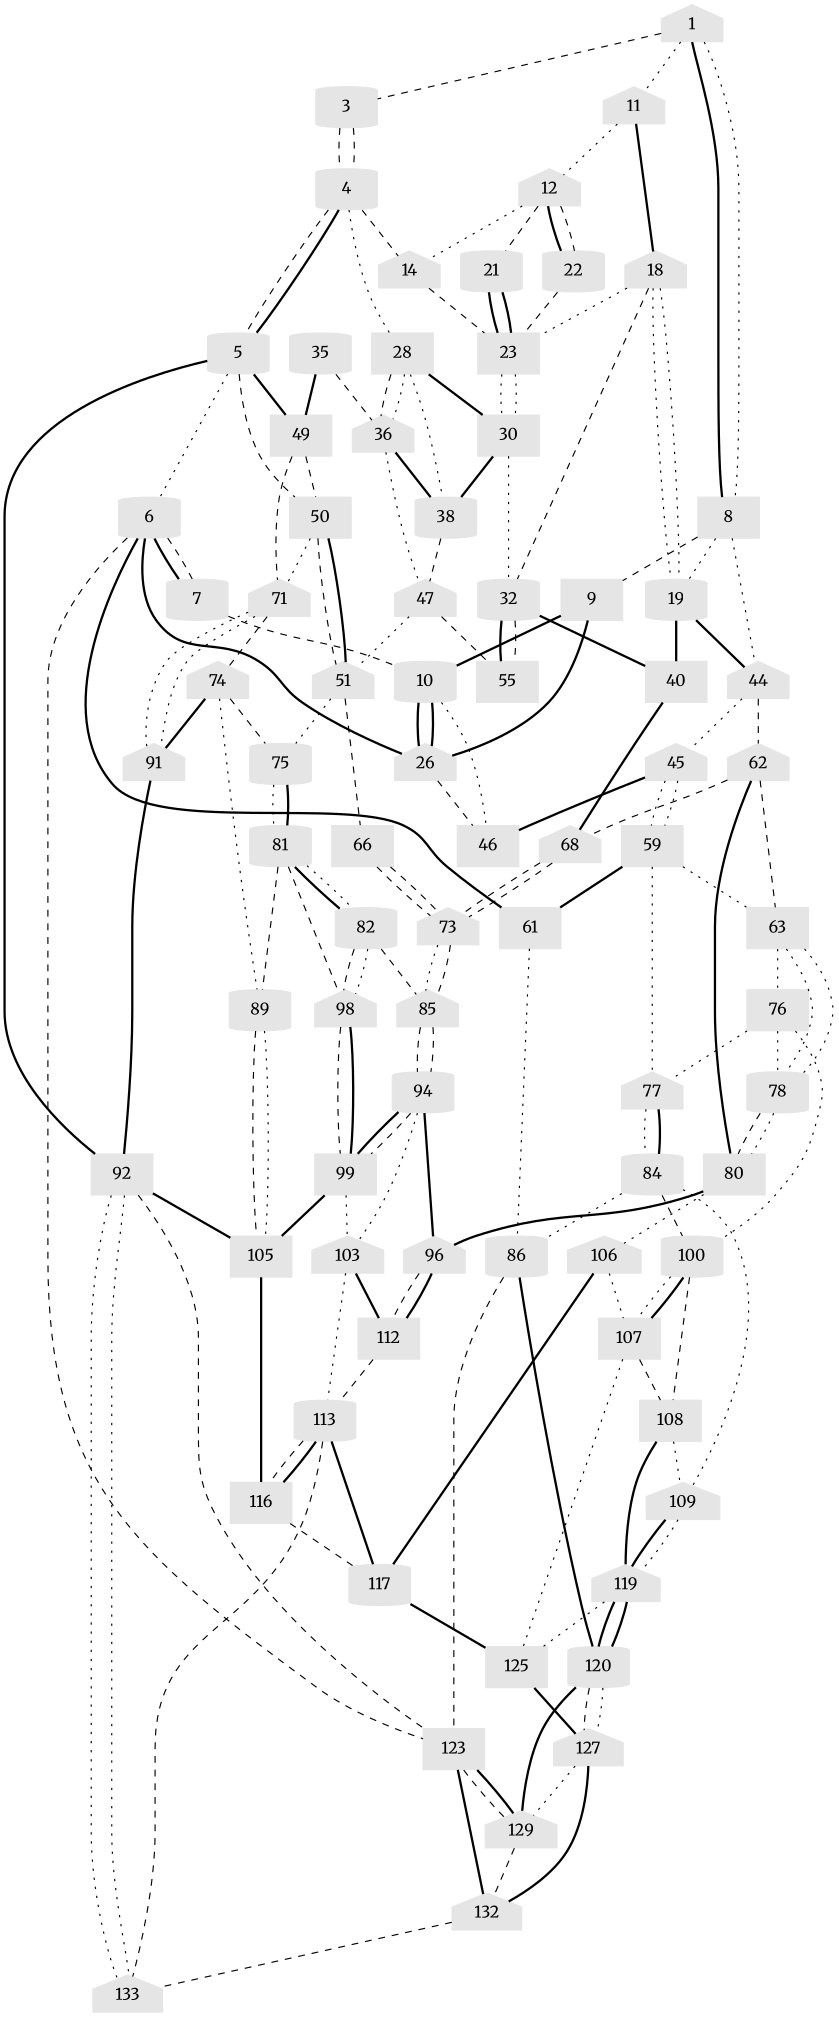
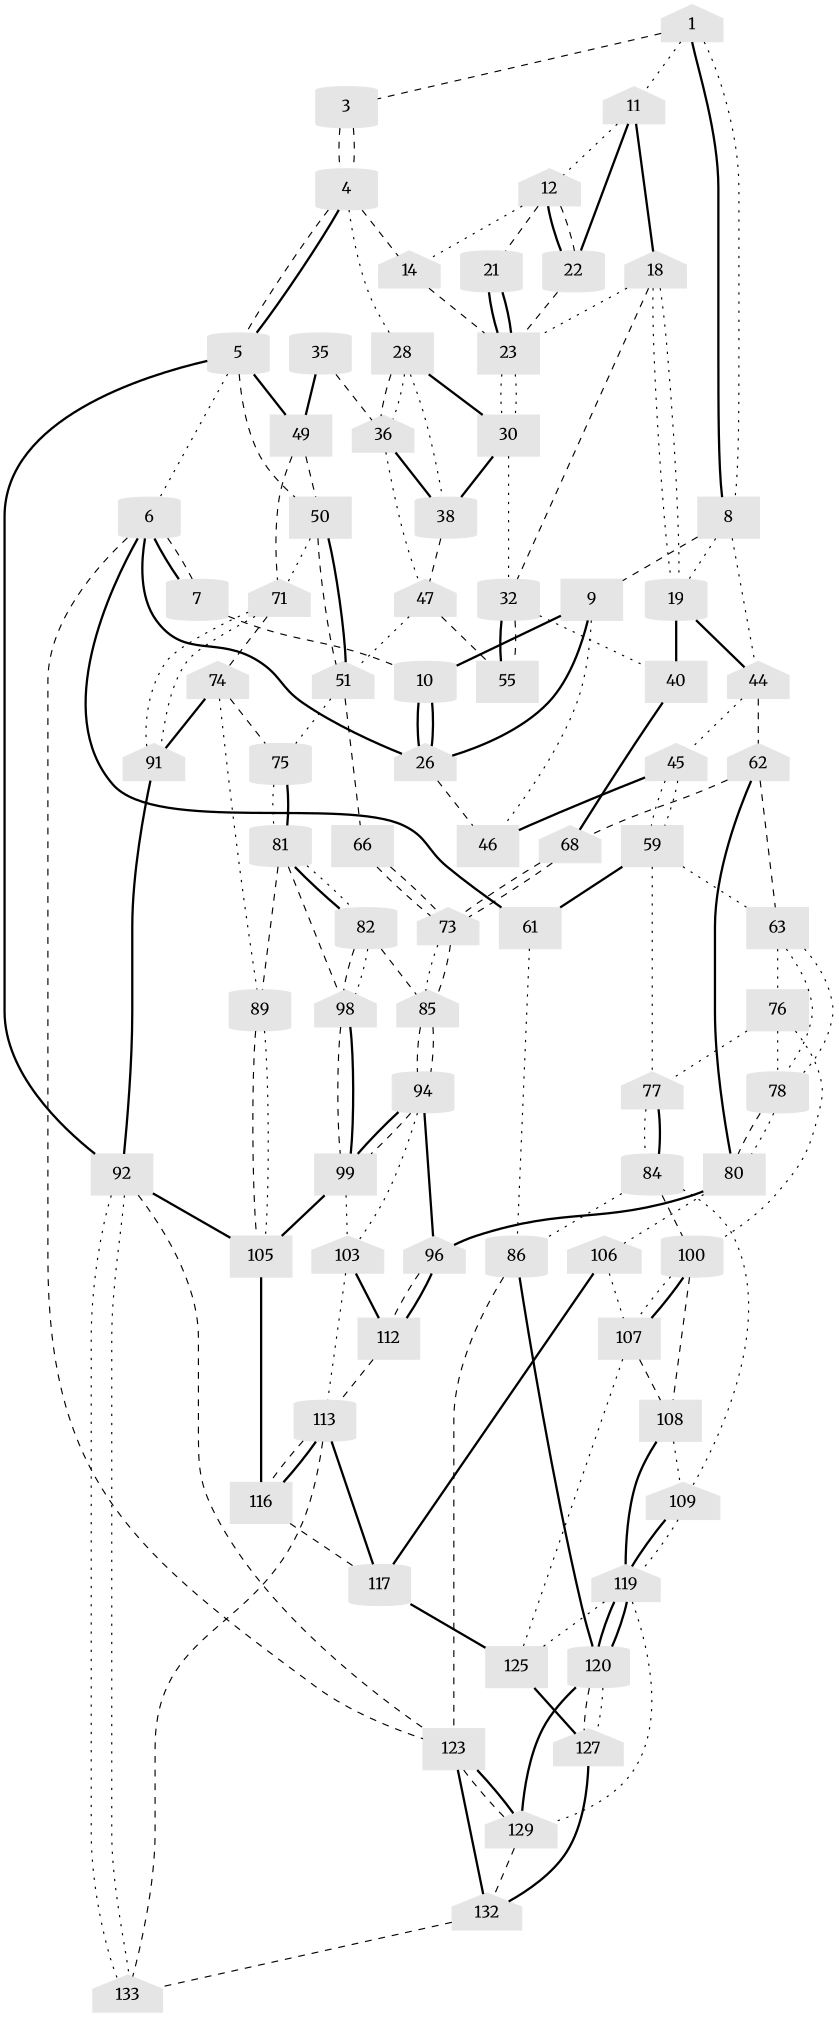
none -> (605, 187)
(592, 641) -> (598, 643)
(473, 761) -> (565, 730)
(554, 1791) -> (648, 1736)
